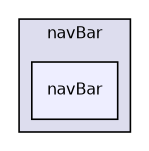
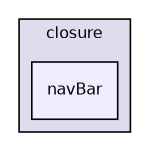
(75, 34) -> (75, 34)
